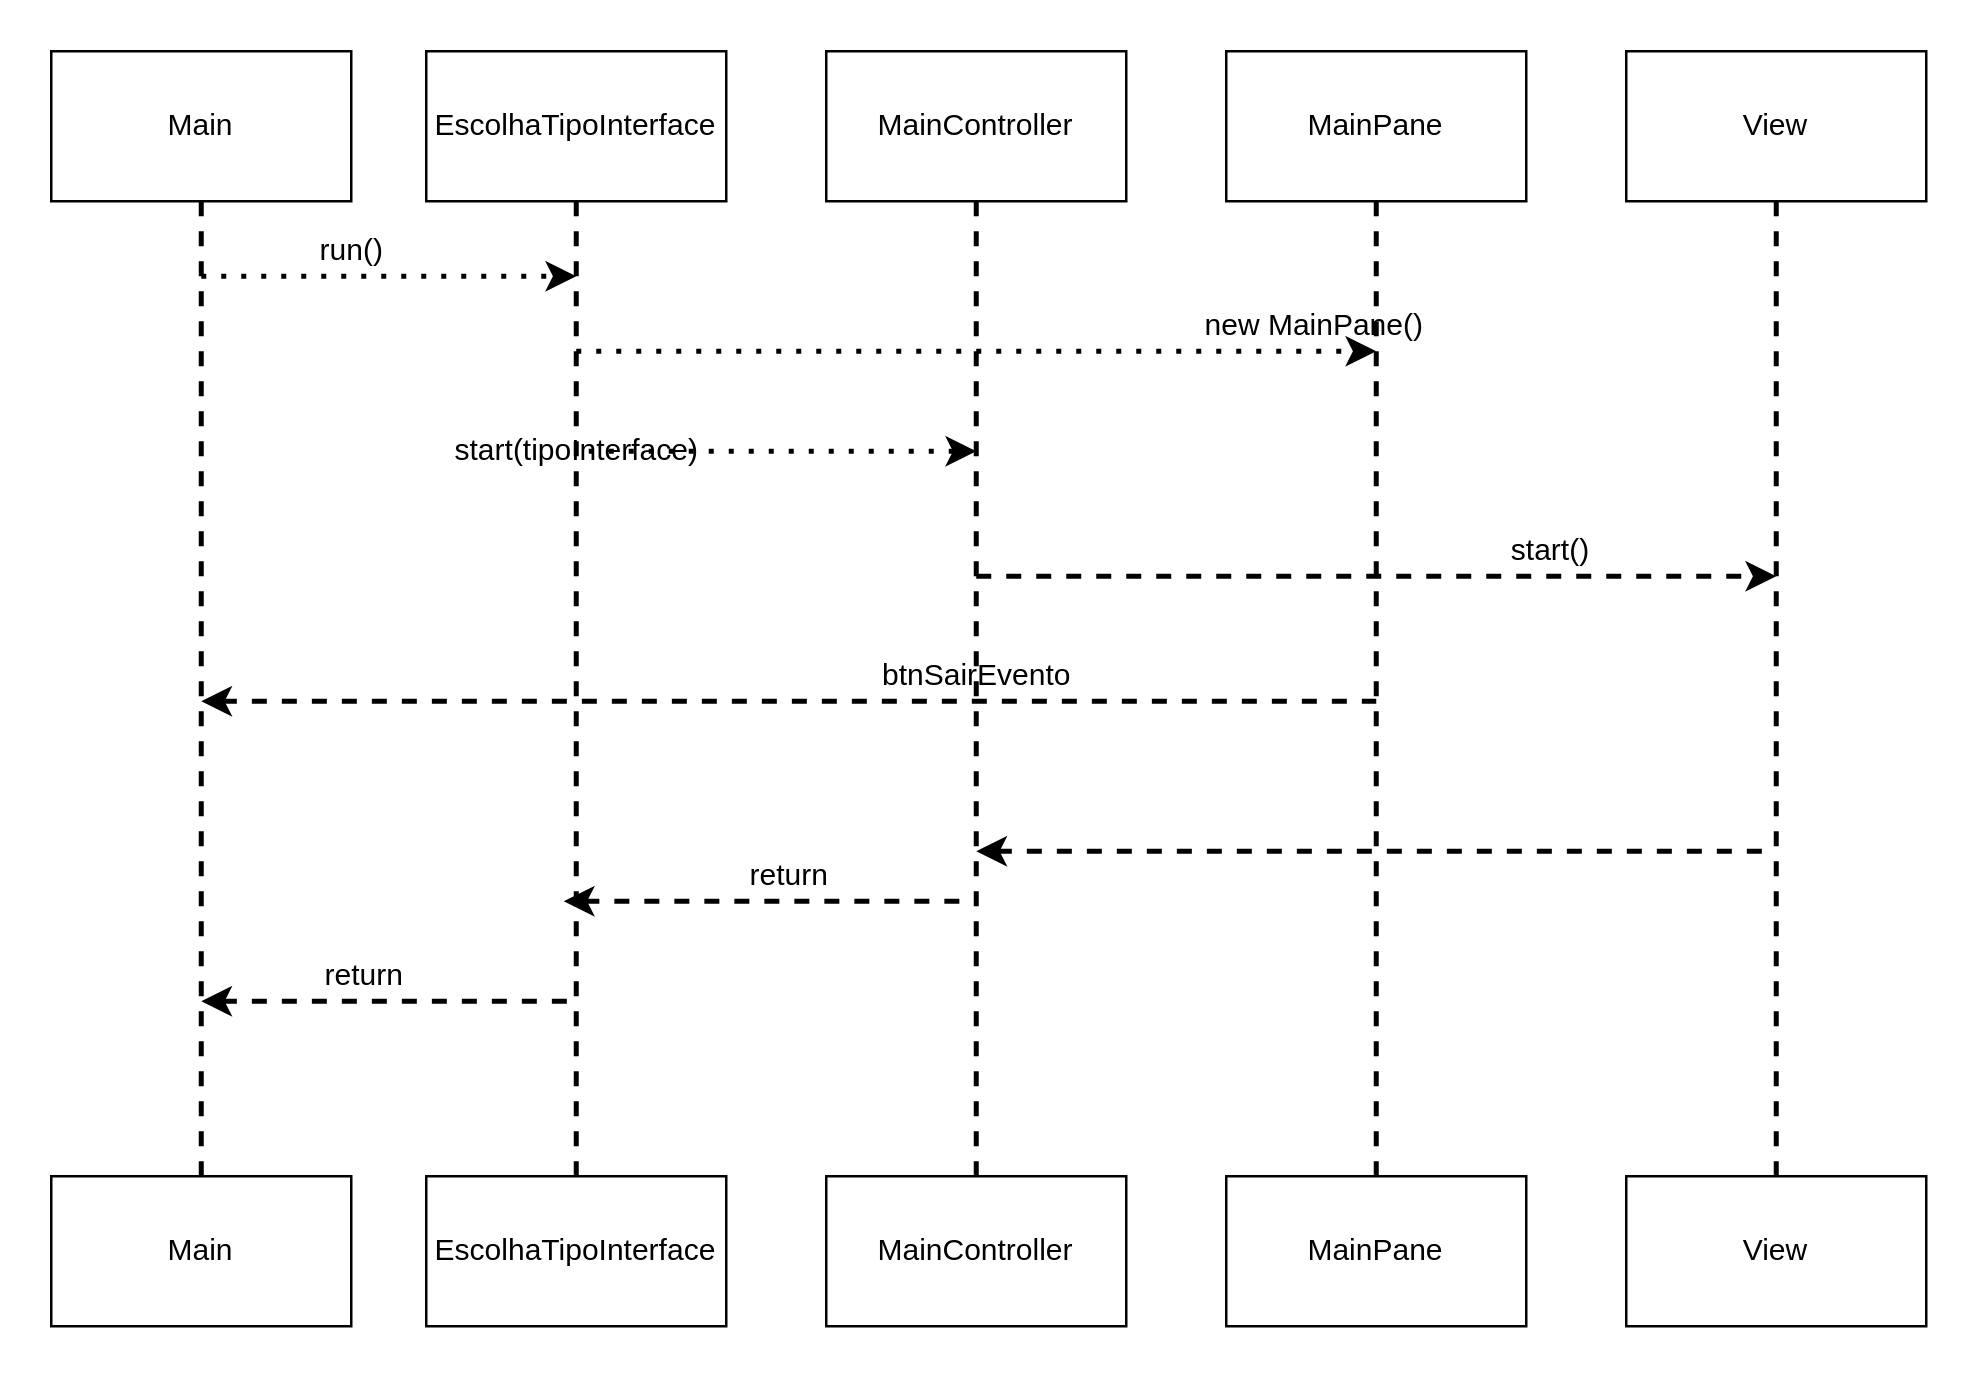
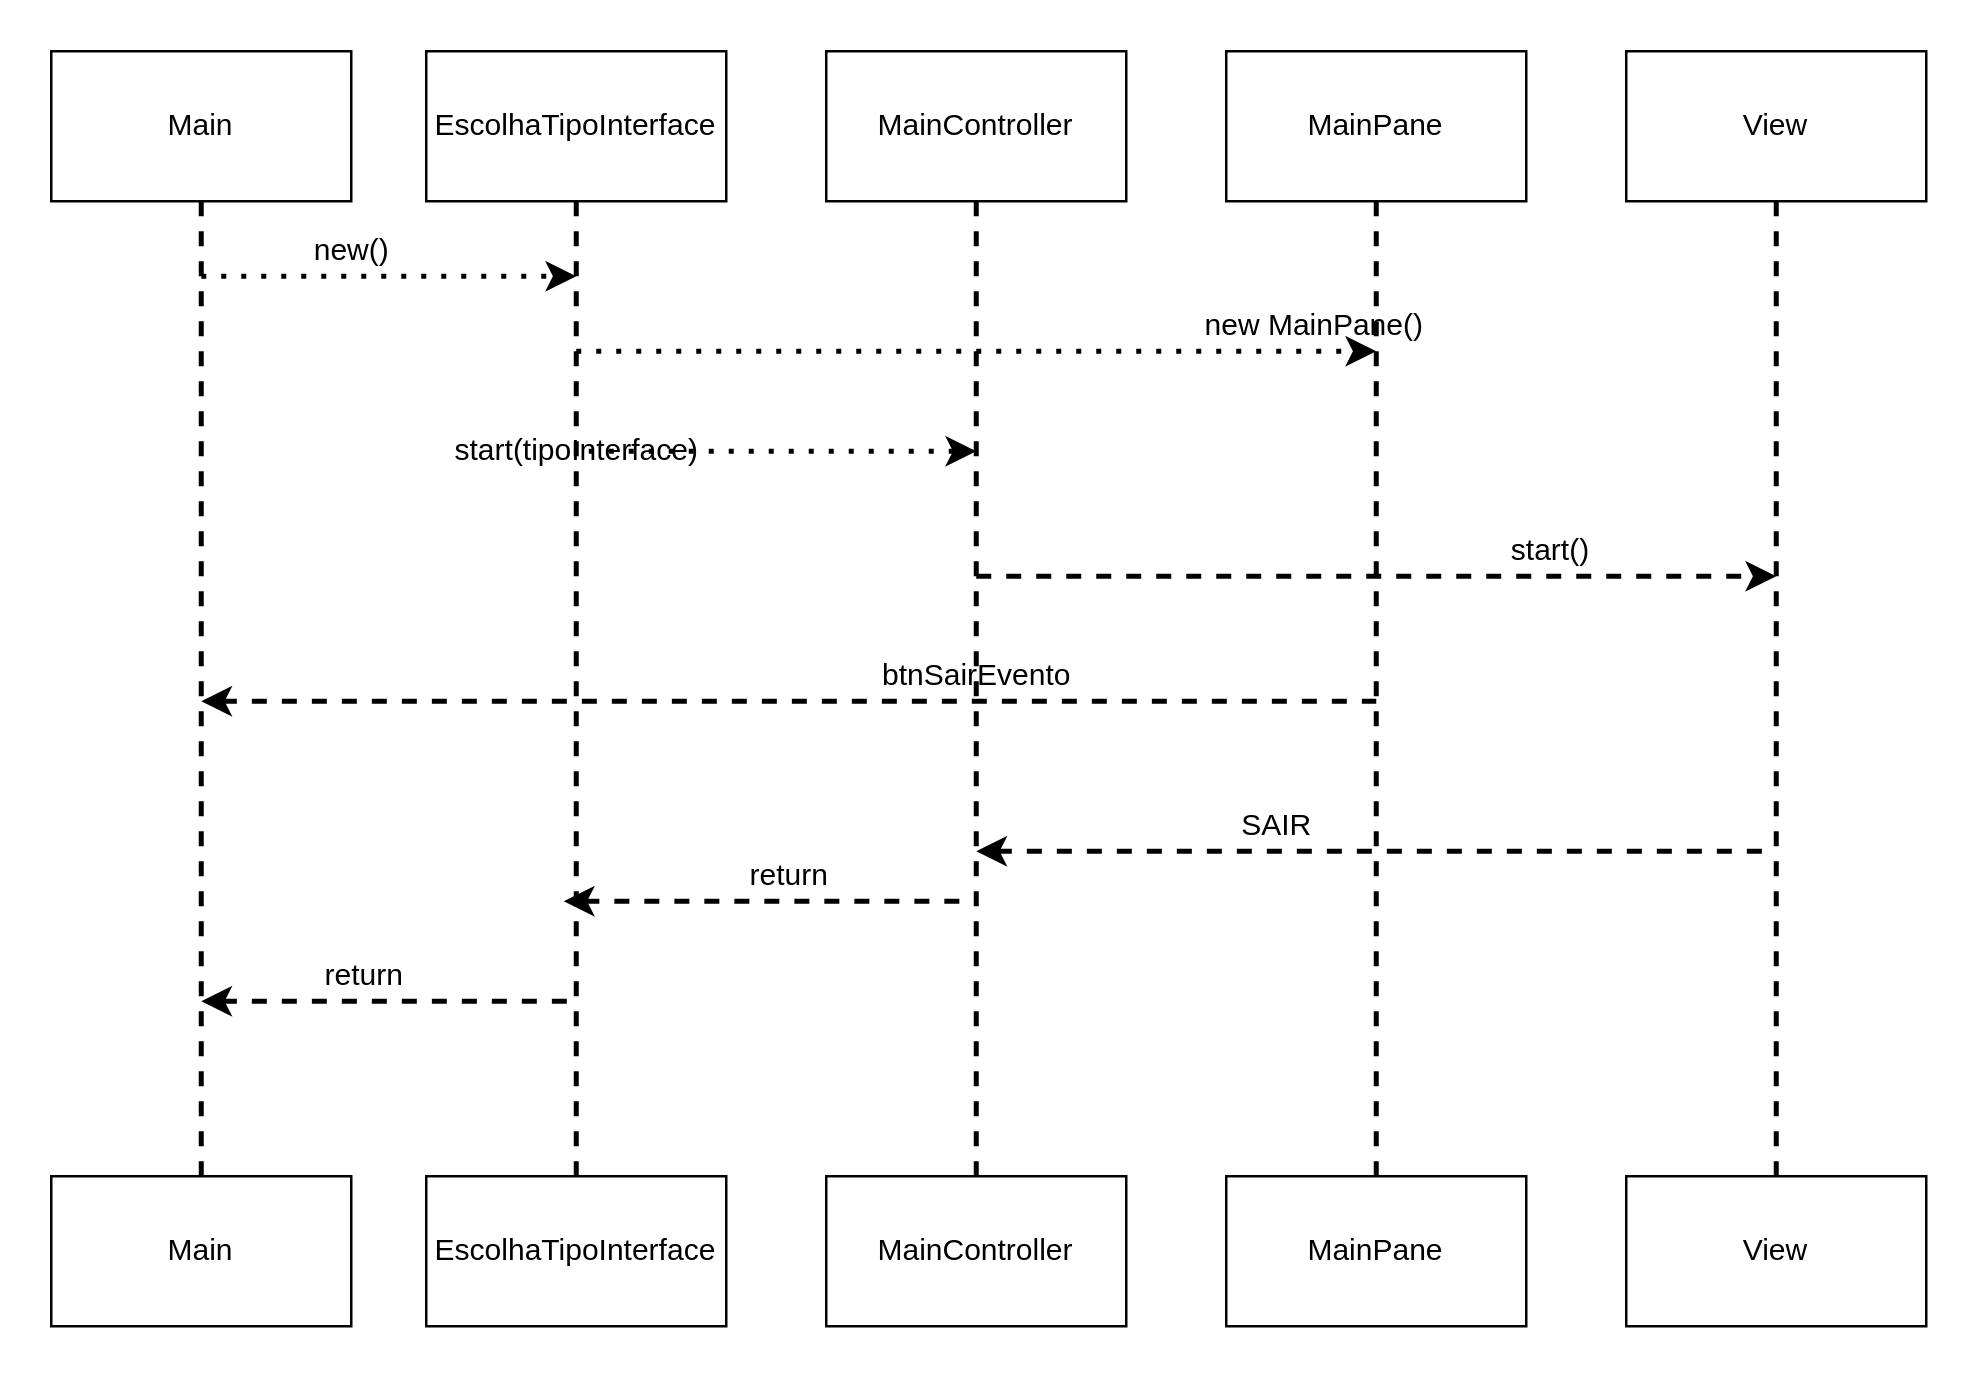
(353, 251) -> (353, 251)
none -> (1276, 826)
